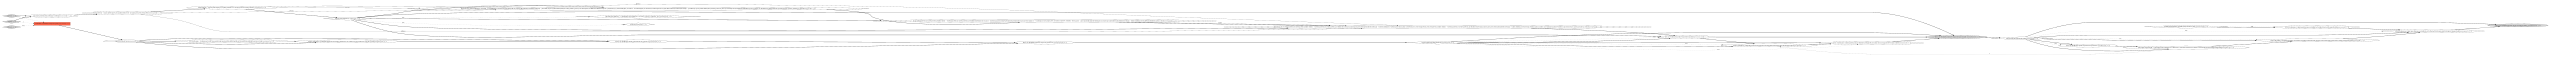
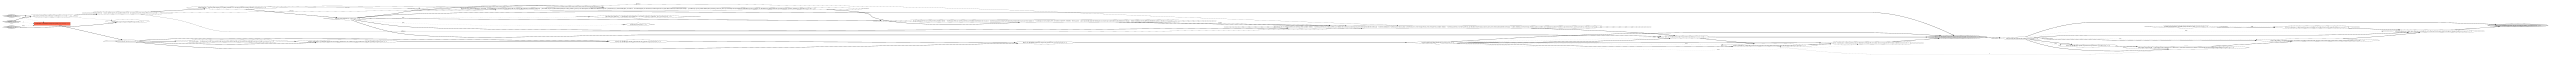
none -> (127, 21)
